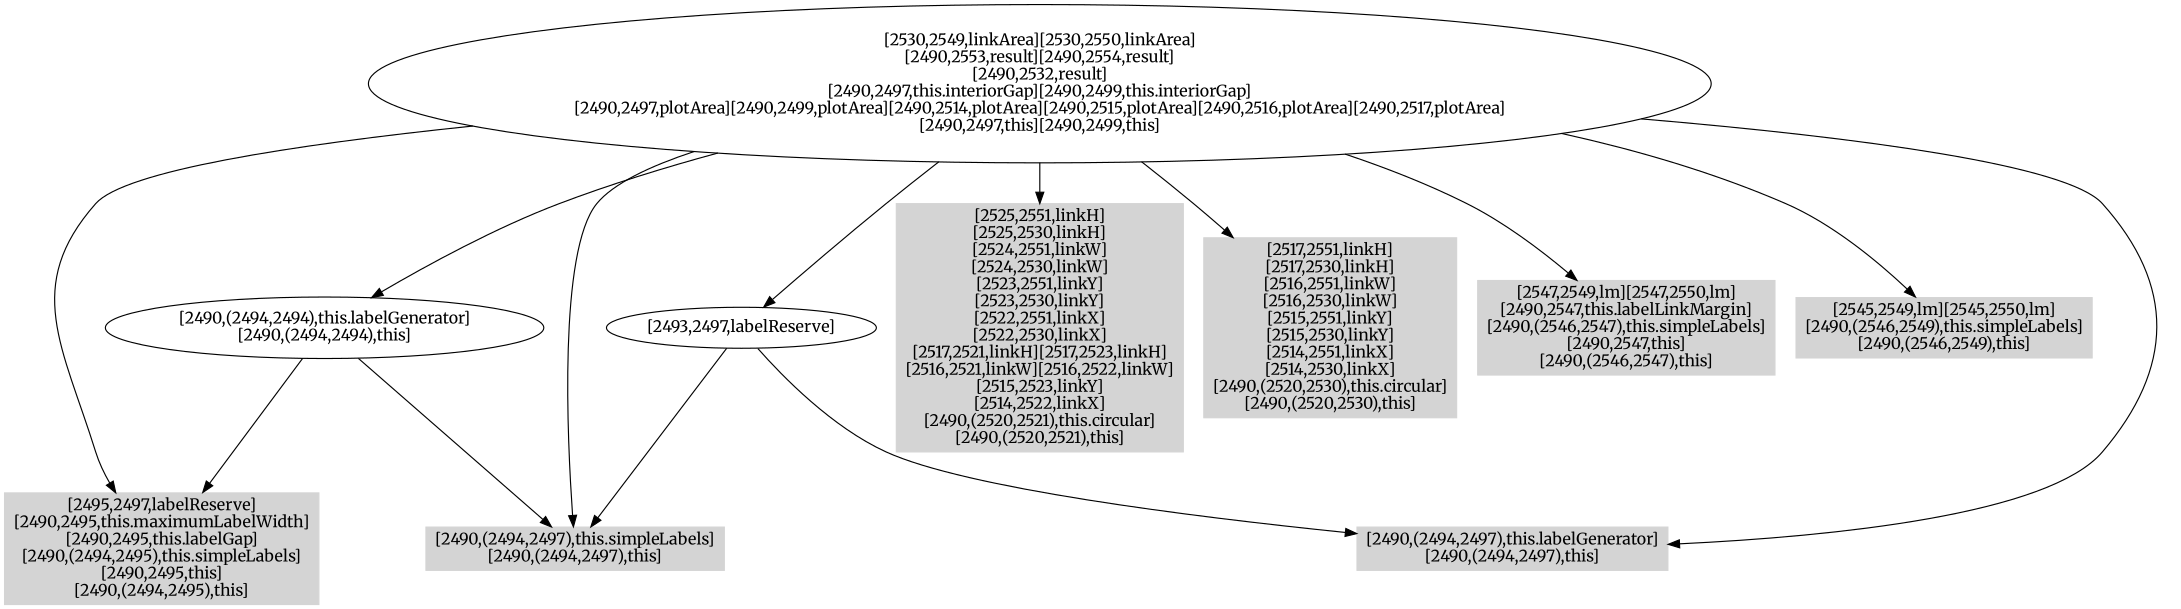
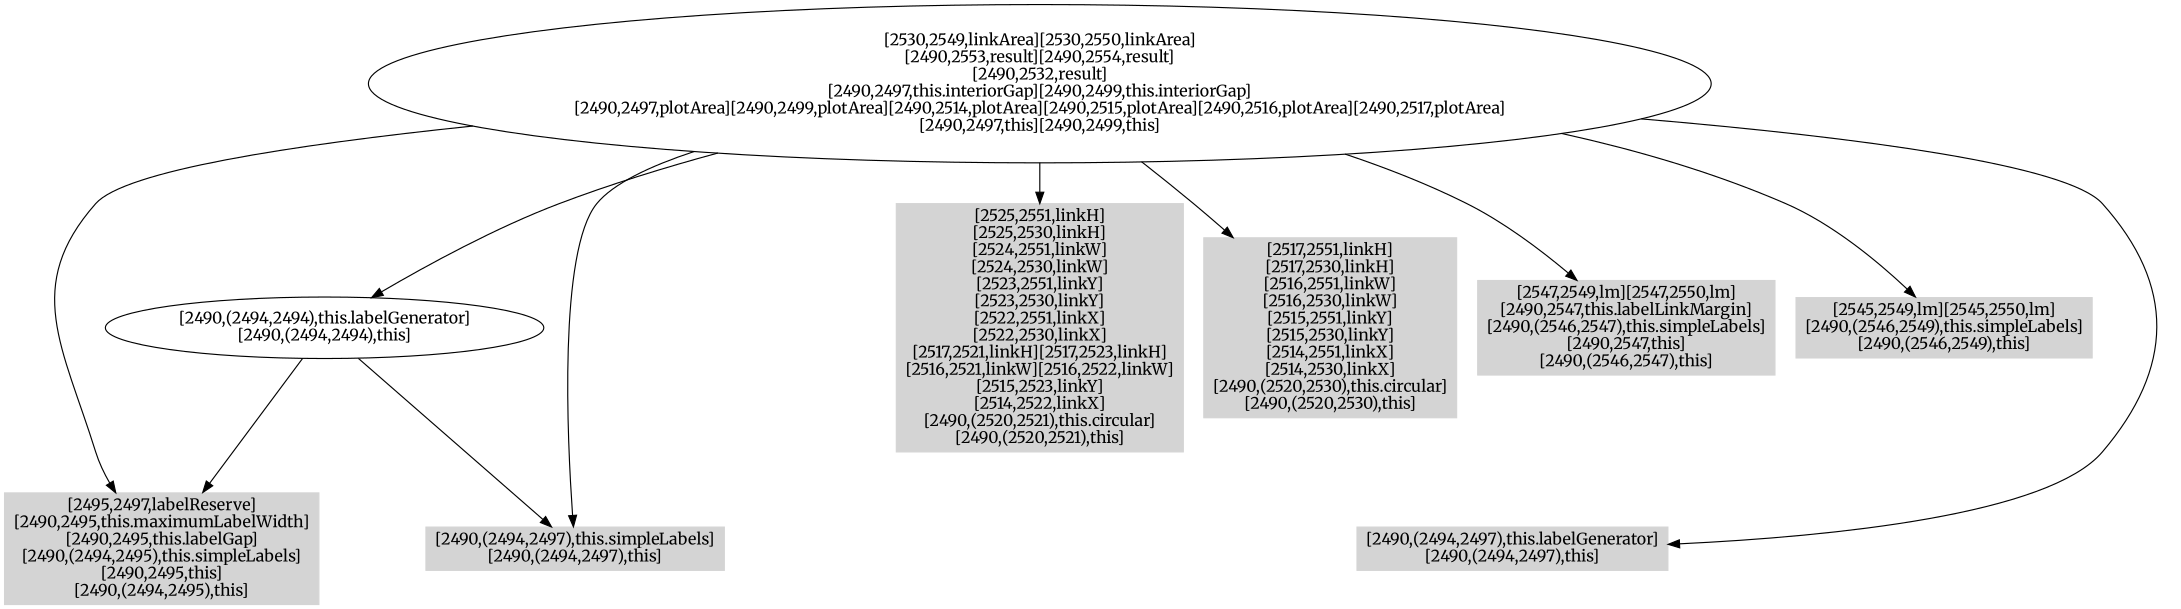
(741, 328) -> none
